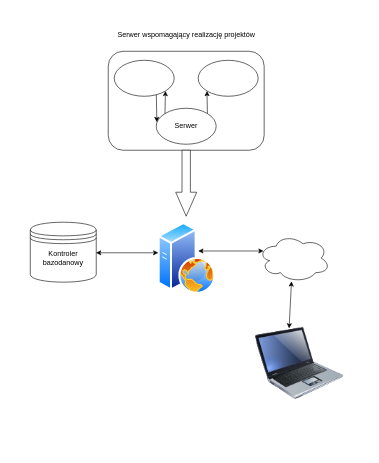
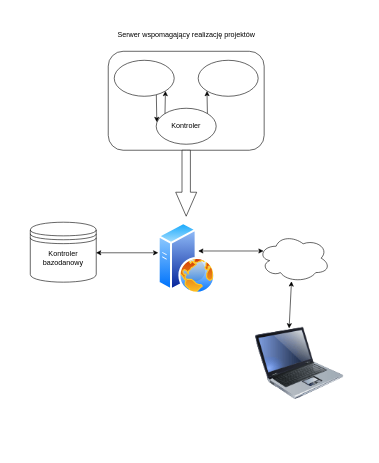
(186, 126) -> (186, 126)
